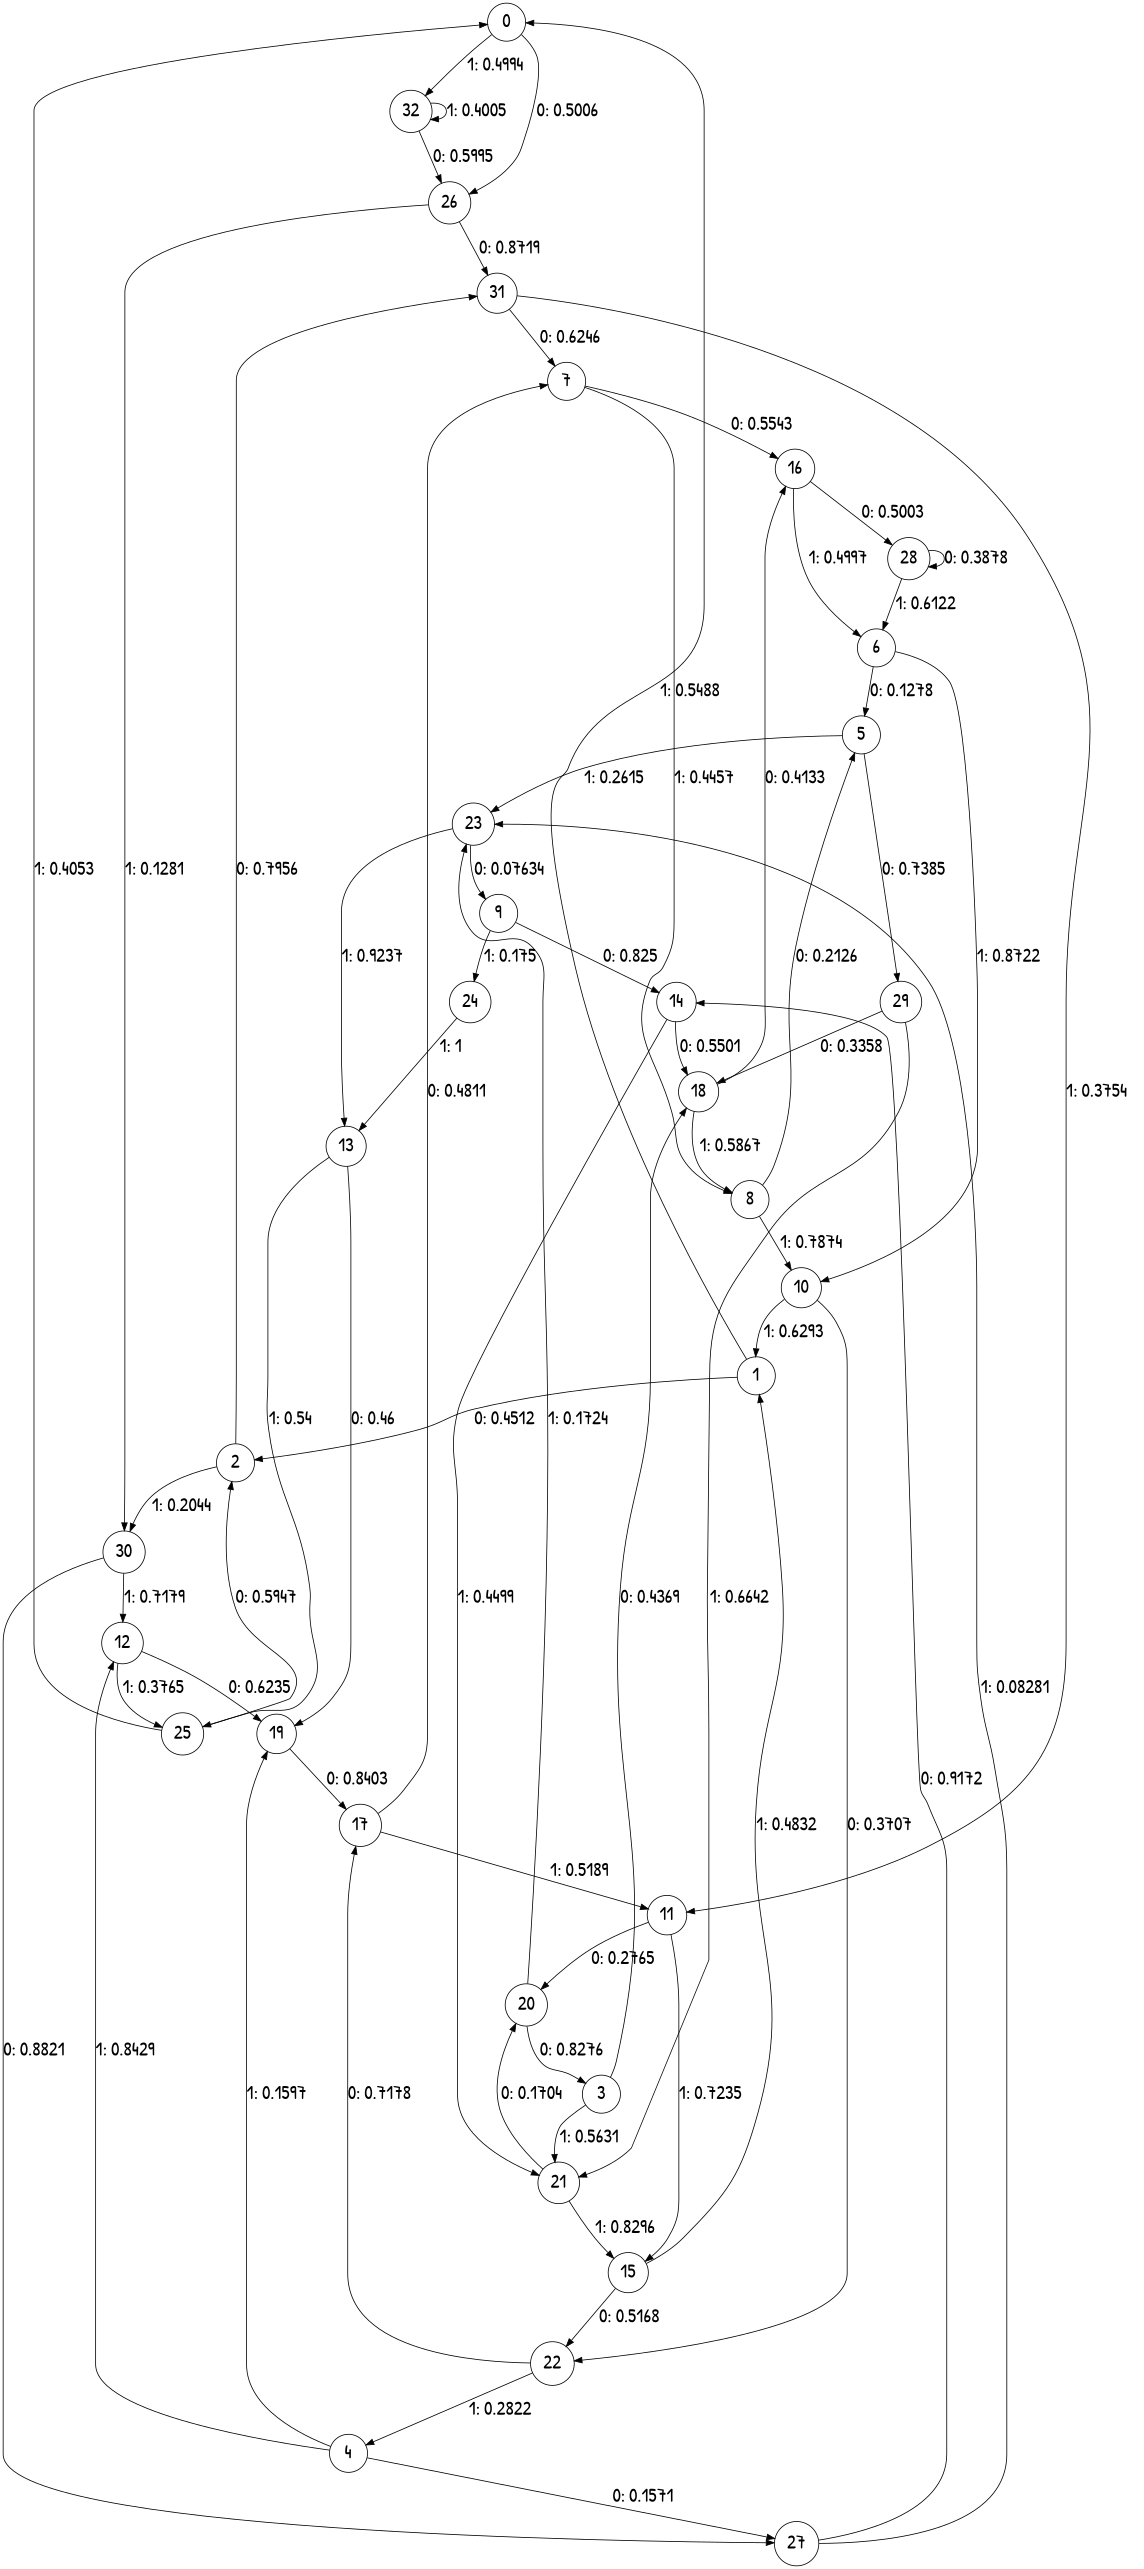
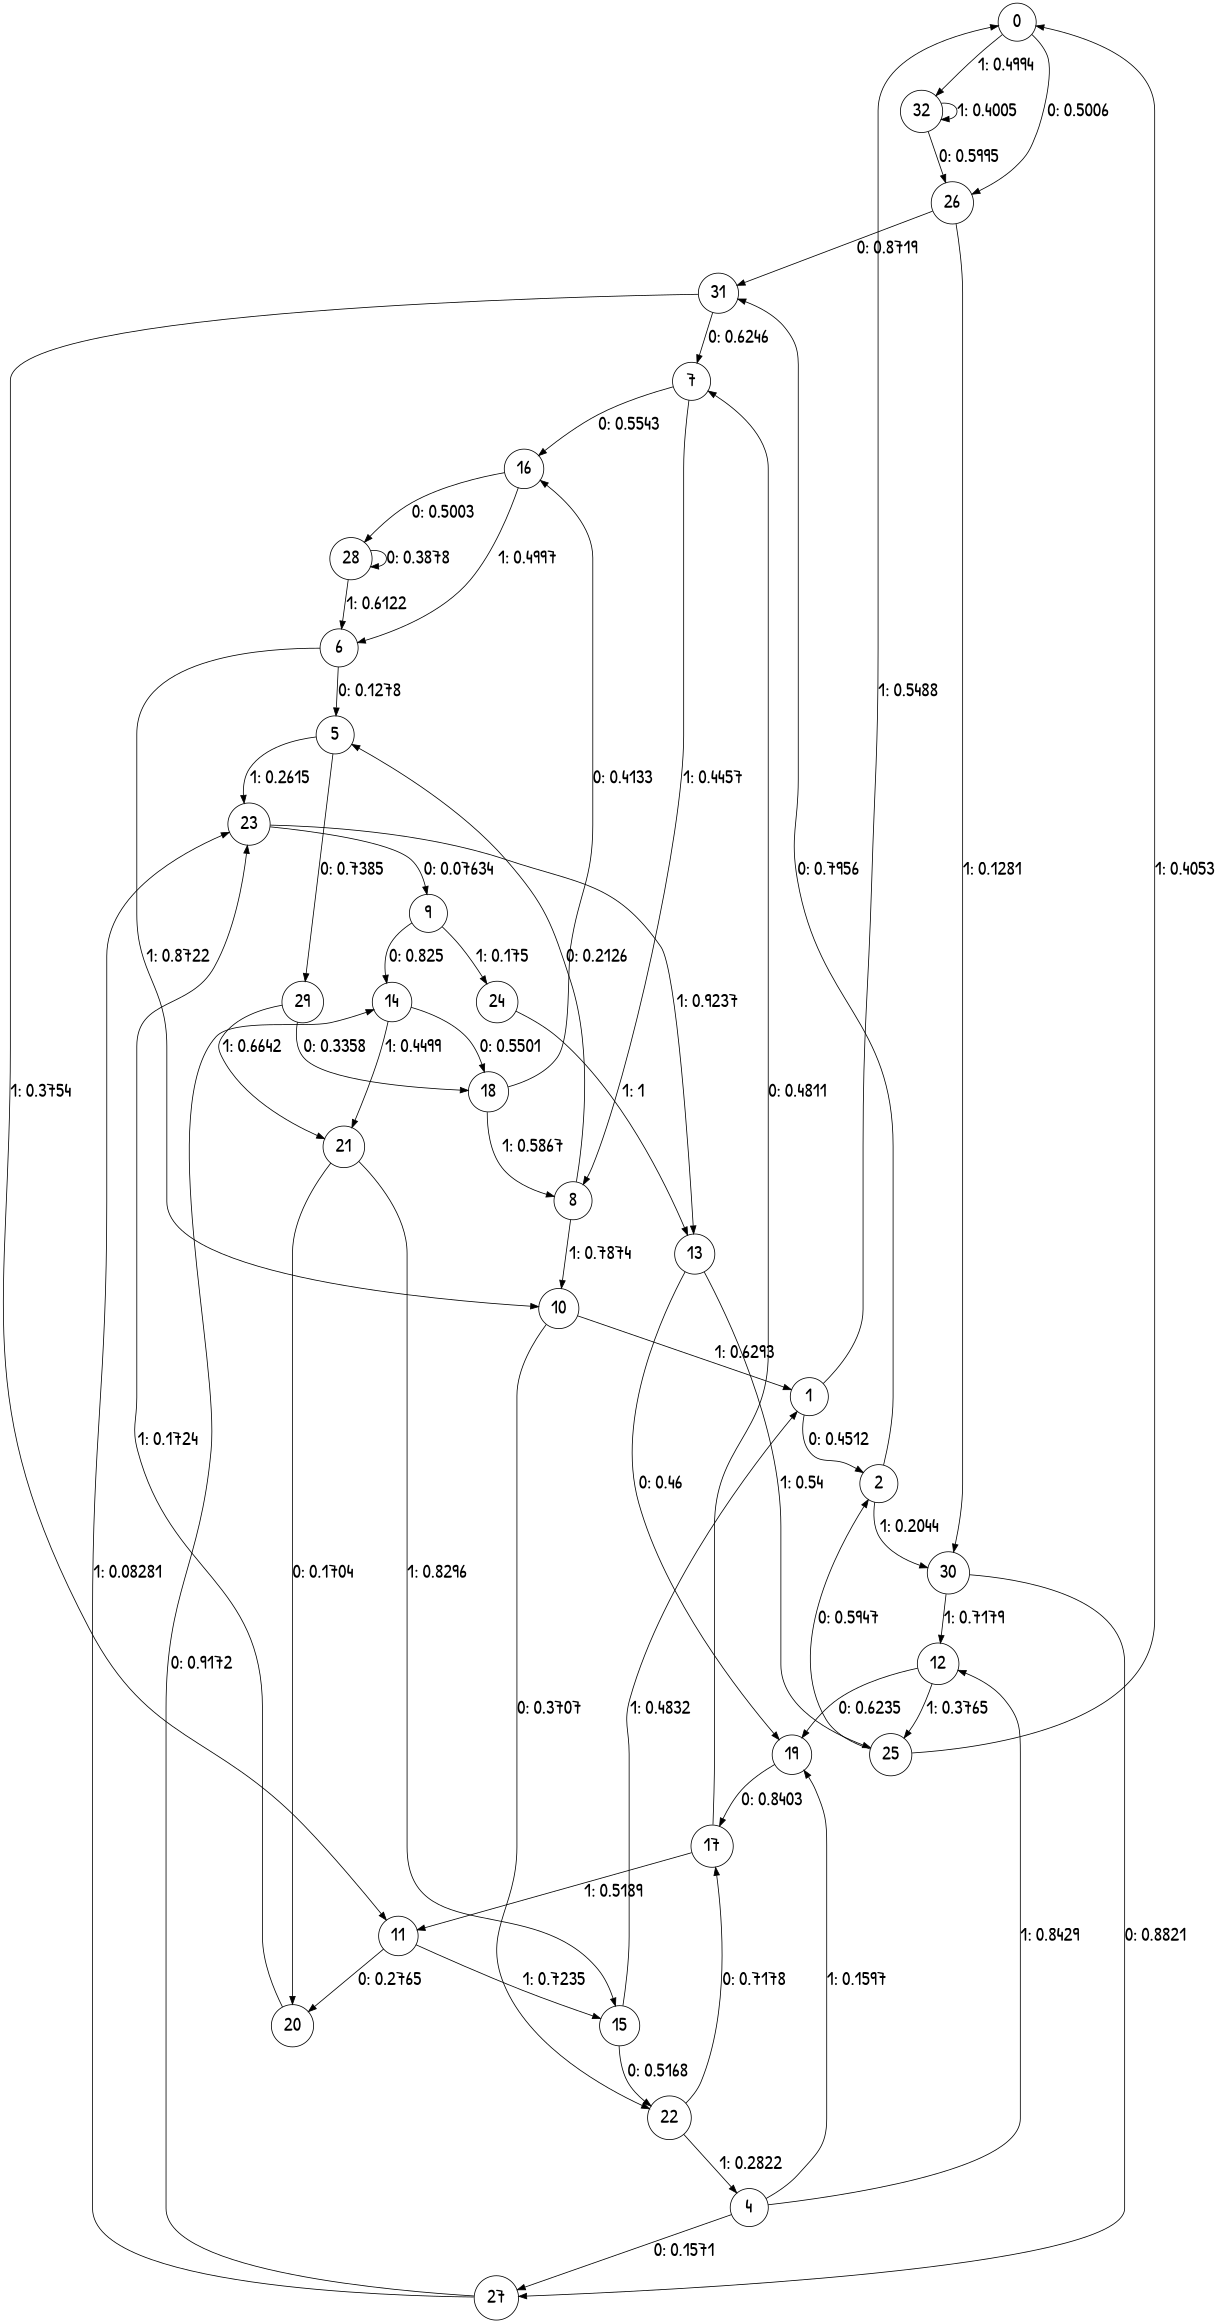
(601, 2094) -> none
